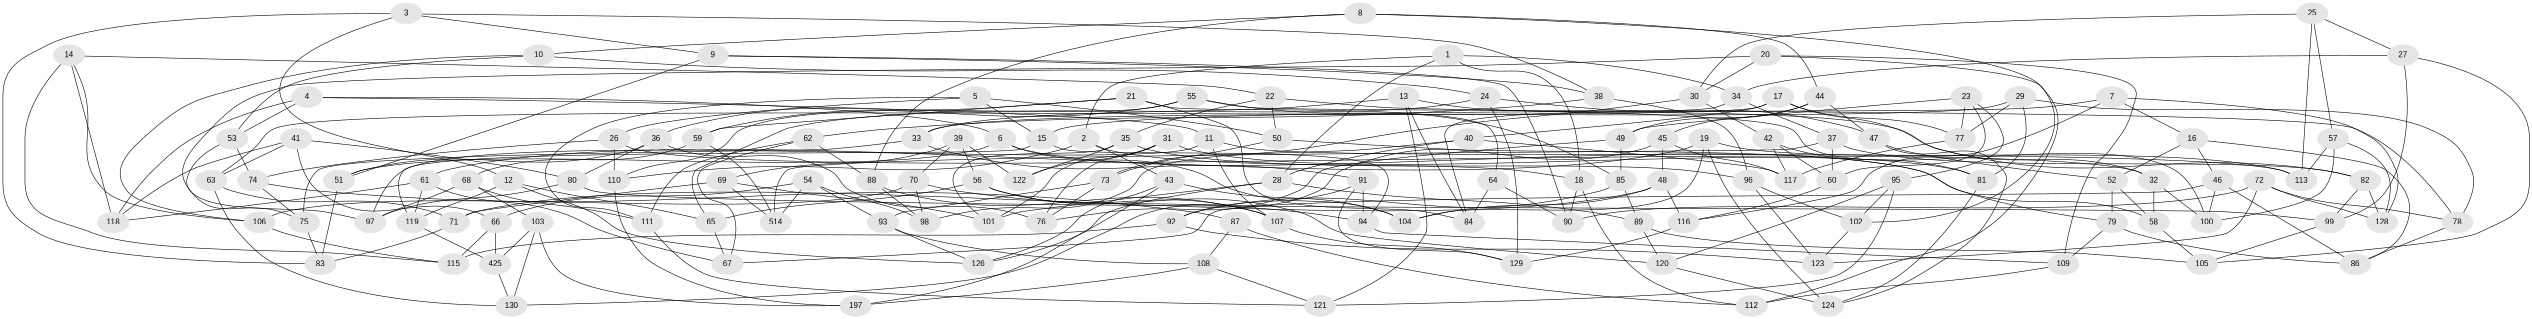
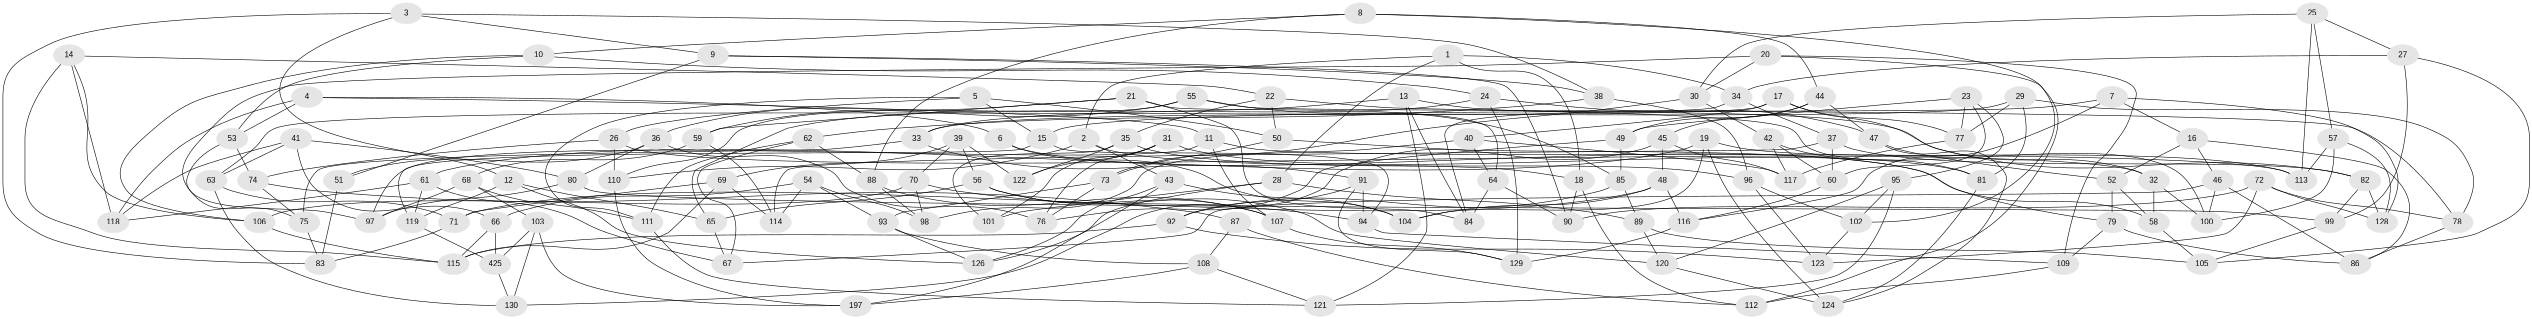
(1371, 154) -> (1481, 160)
(654, 161) -> none
(856, 199) -> (599, 249)
(776, 222) -> (776, 222)
